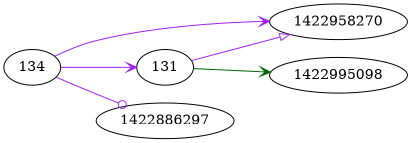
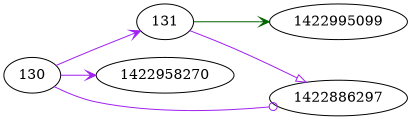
(236, 49) -> (244, 53)
(32, 67) -> (32, 75)
(339, 75) -> (339, 22)
